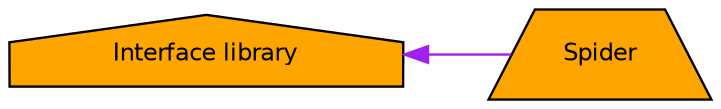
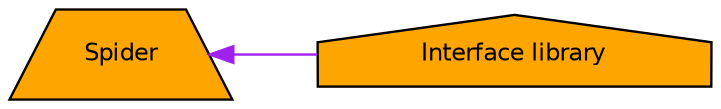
(470, 55) -> (275, 55)
